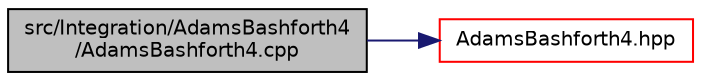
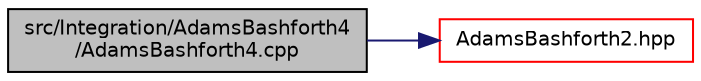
(566, 41) -> (566, 41)
